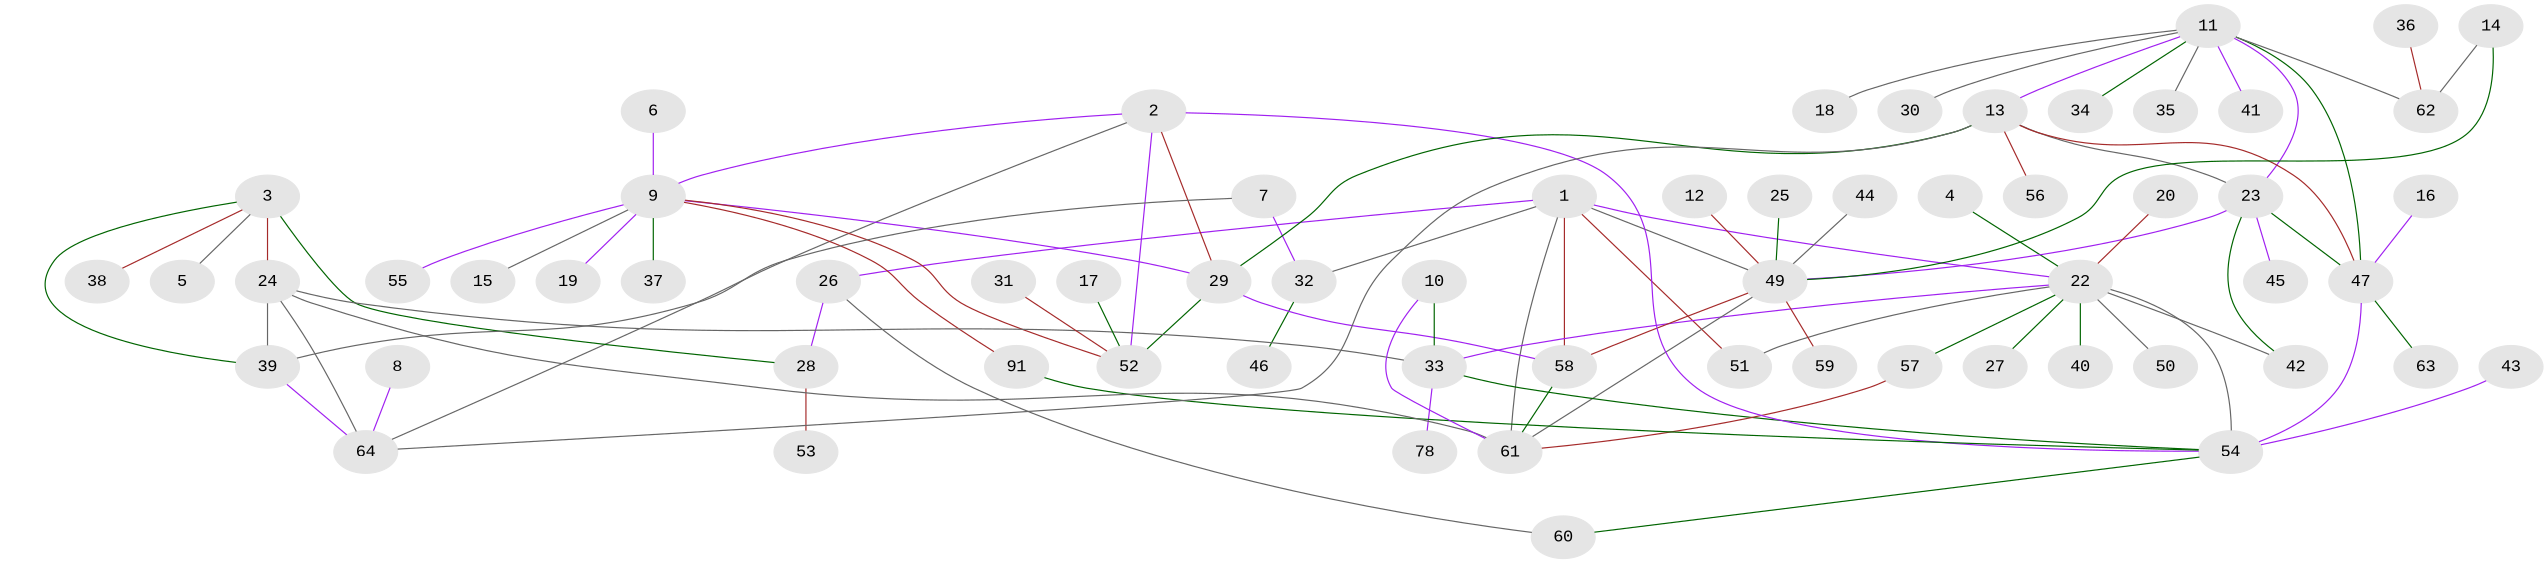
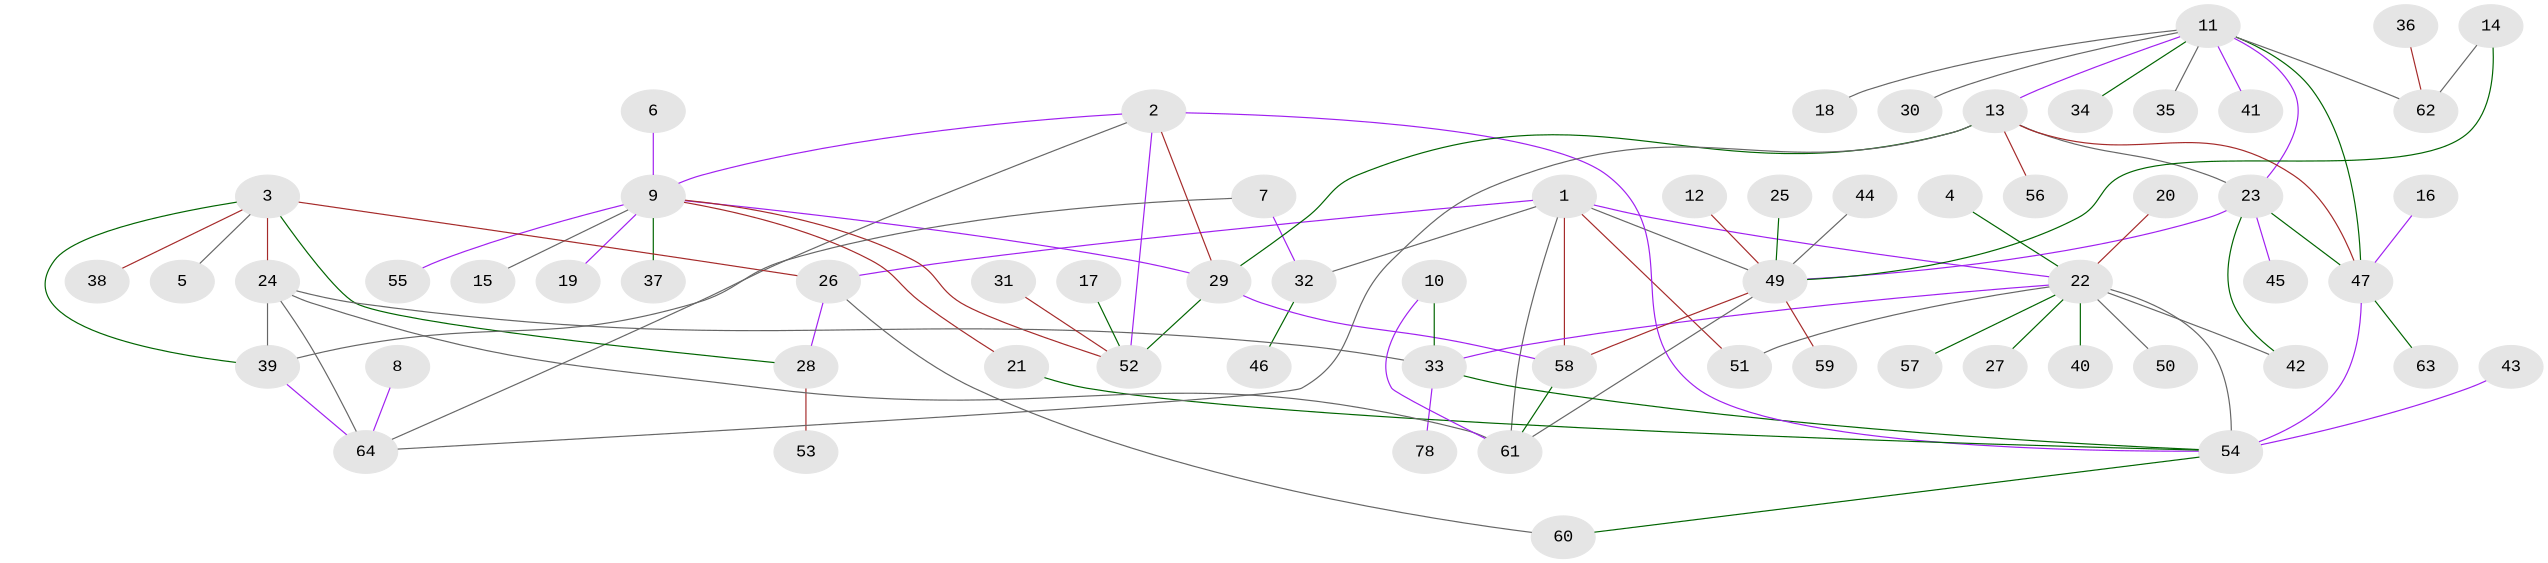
none -> (548, 238)
(1017, 367) -> (1017, 367)
(1716, 424) -> none
